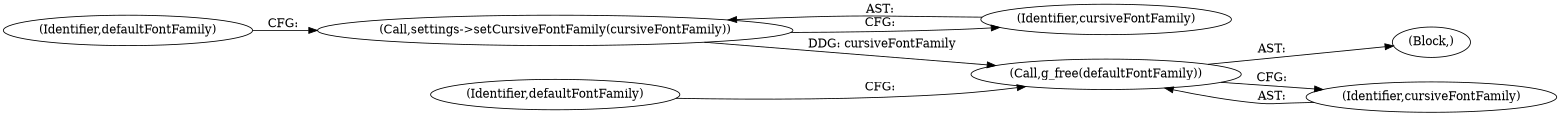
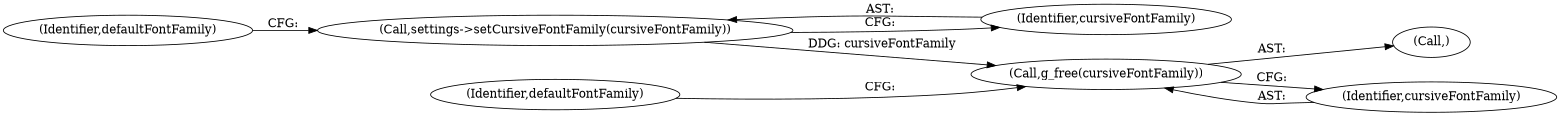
(1431, 42) -> (1431, 42)
(1106, 74) -> (1106, 74)
